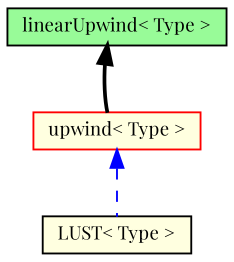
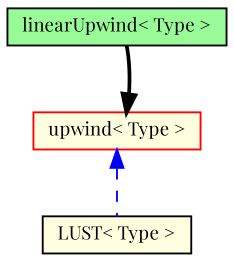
(105, 88) -> (129, 70)
